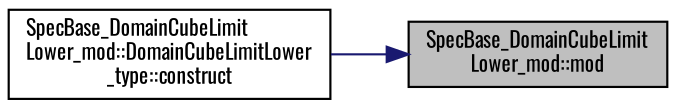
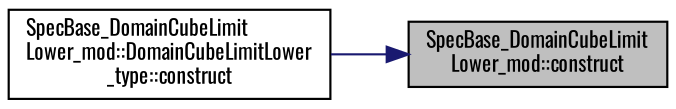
(538, 54) -> (538, 54)
